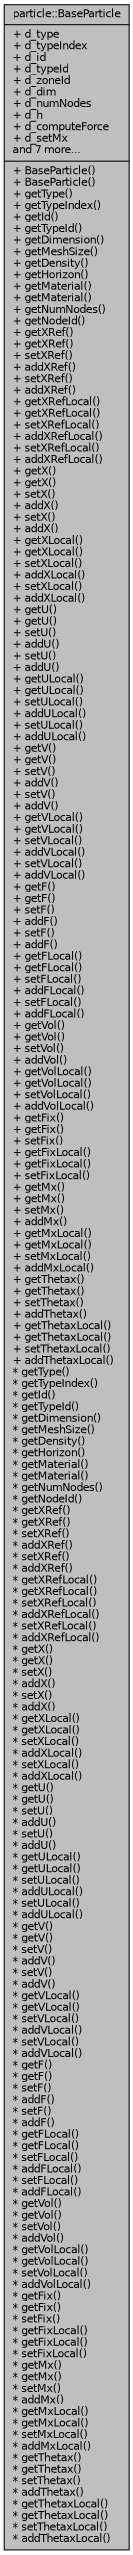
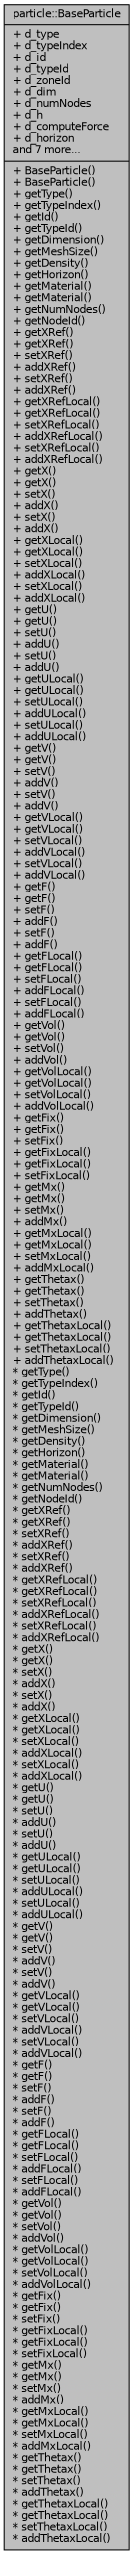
(40, 139) -> (44, 139)
